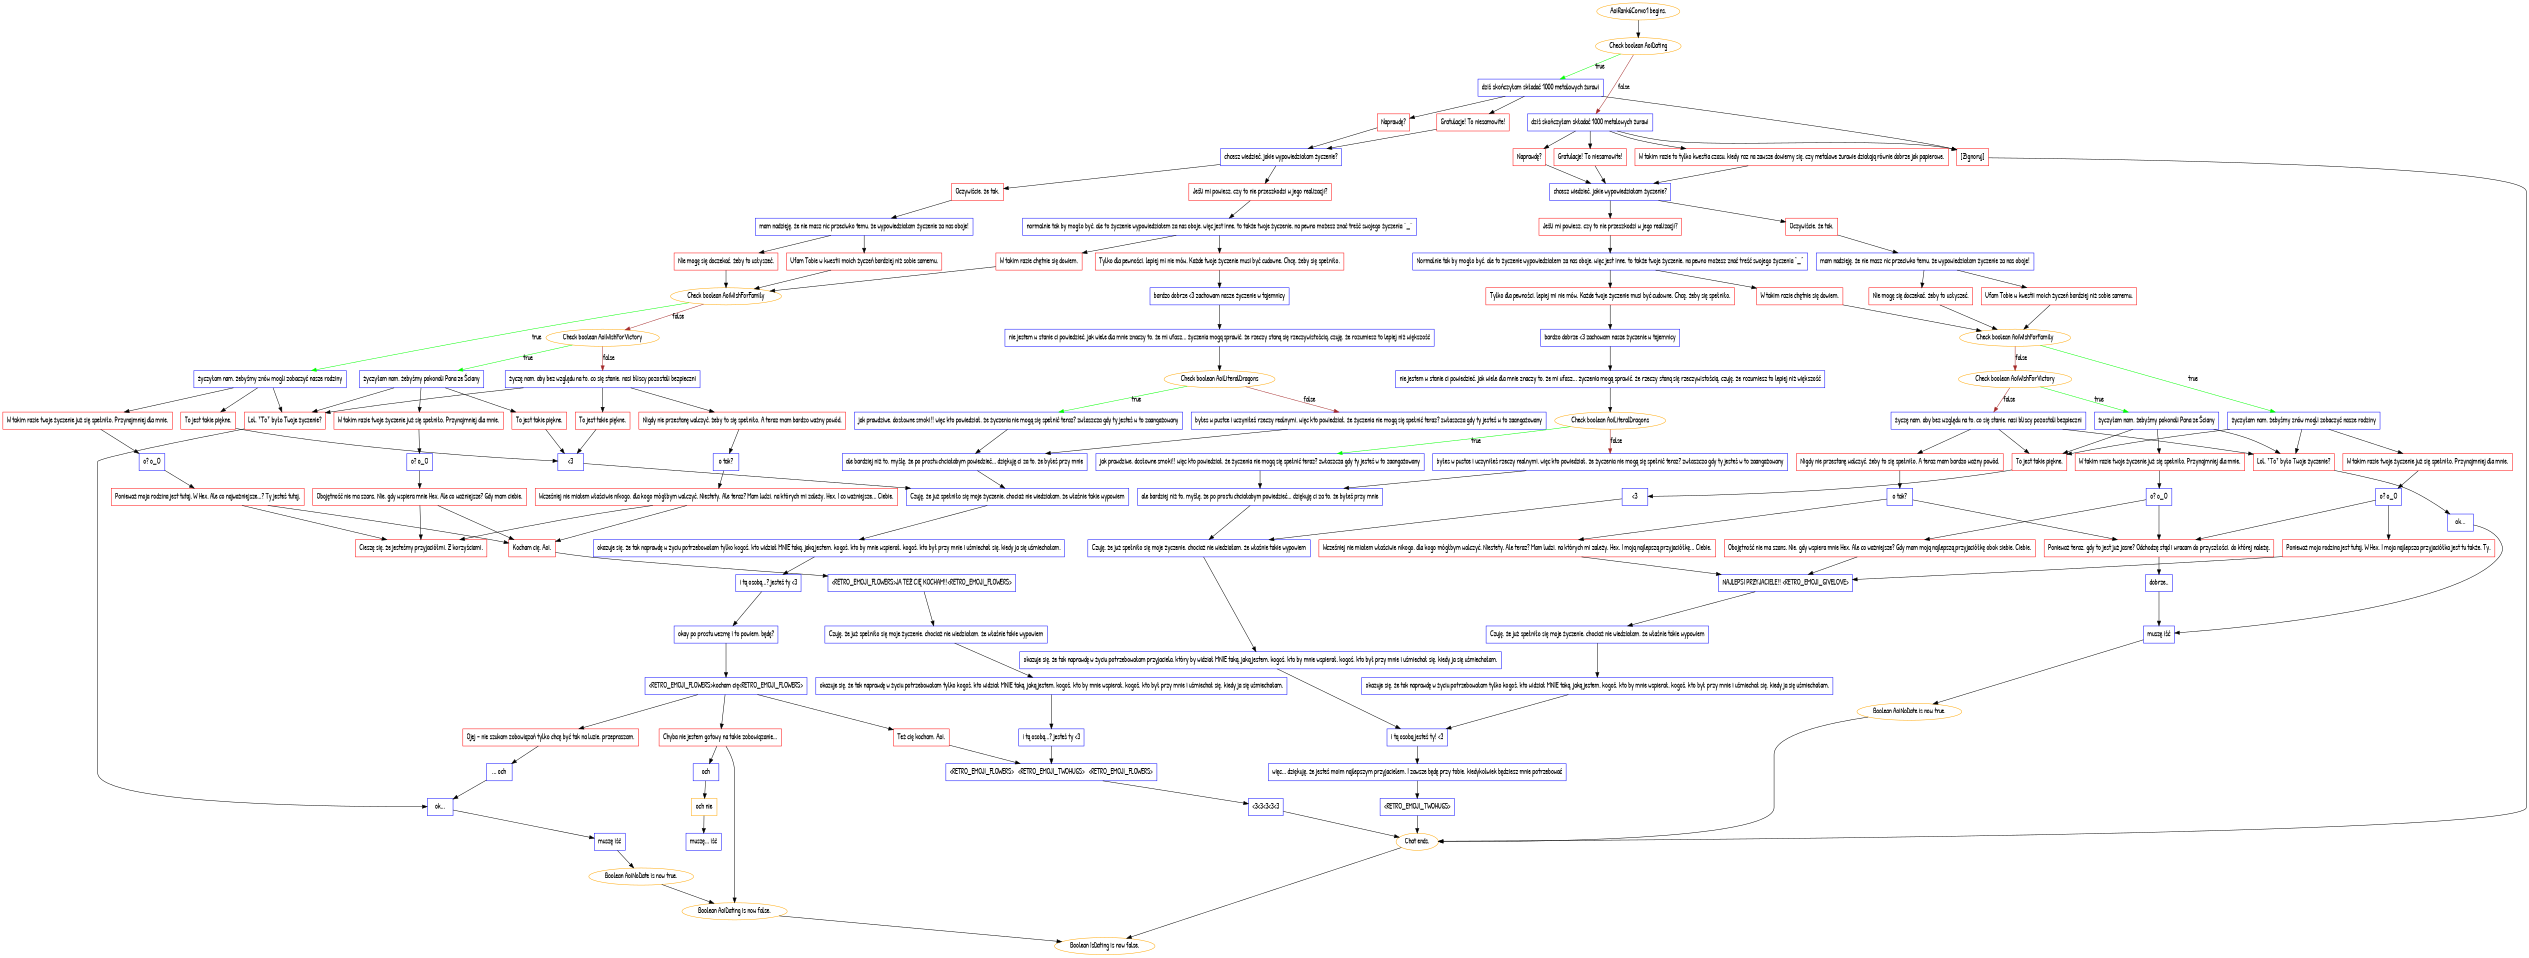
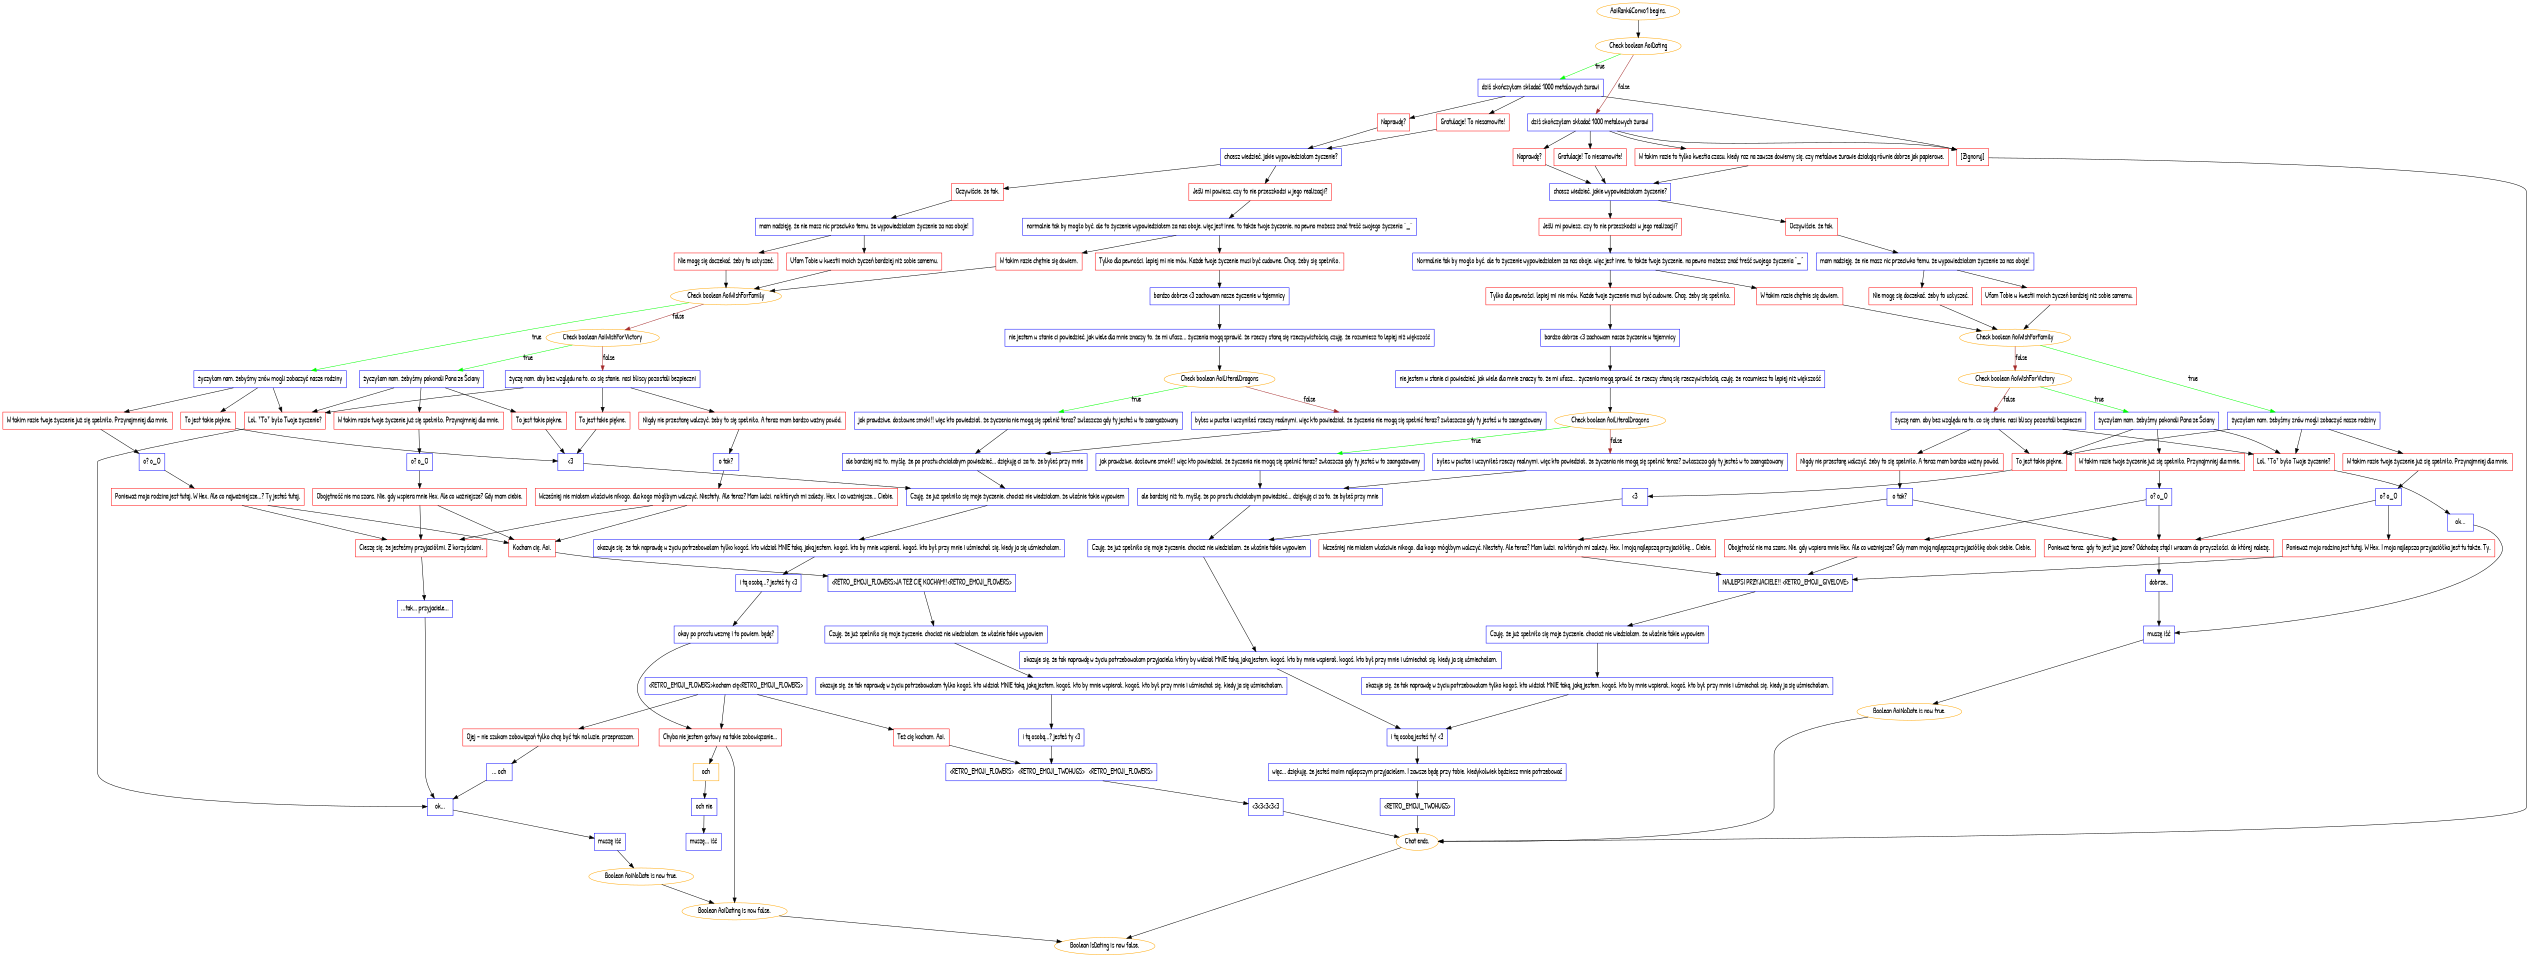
none -> (425, 609)
(726, 658) -> (638, 685)
(706, 772) -> (706, 772)
(704, 807) -> (704, 807)
